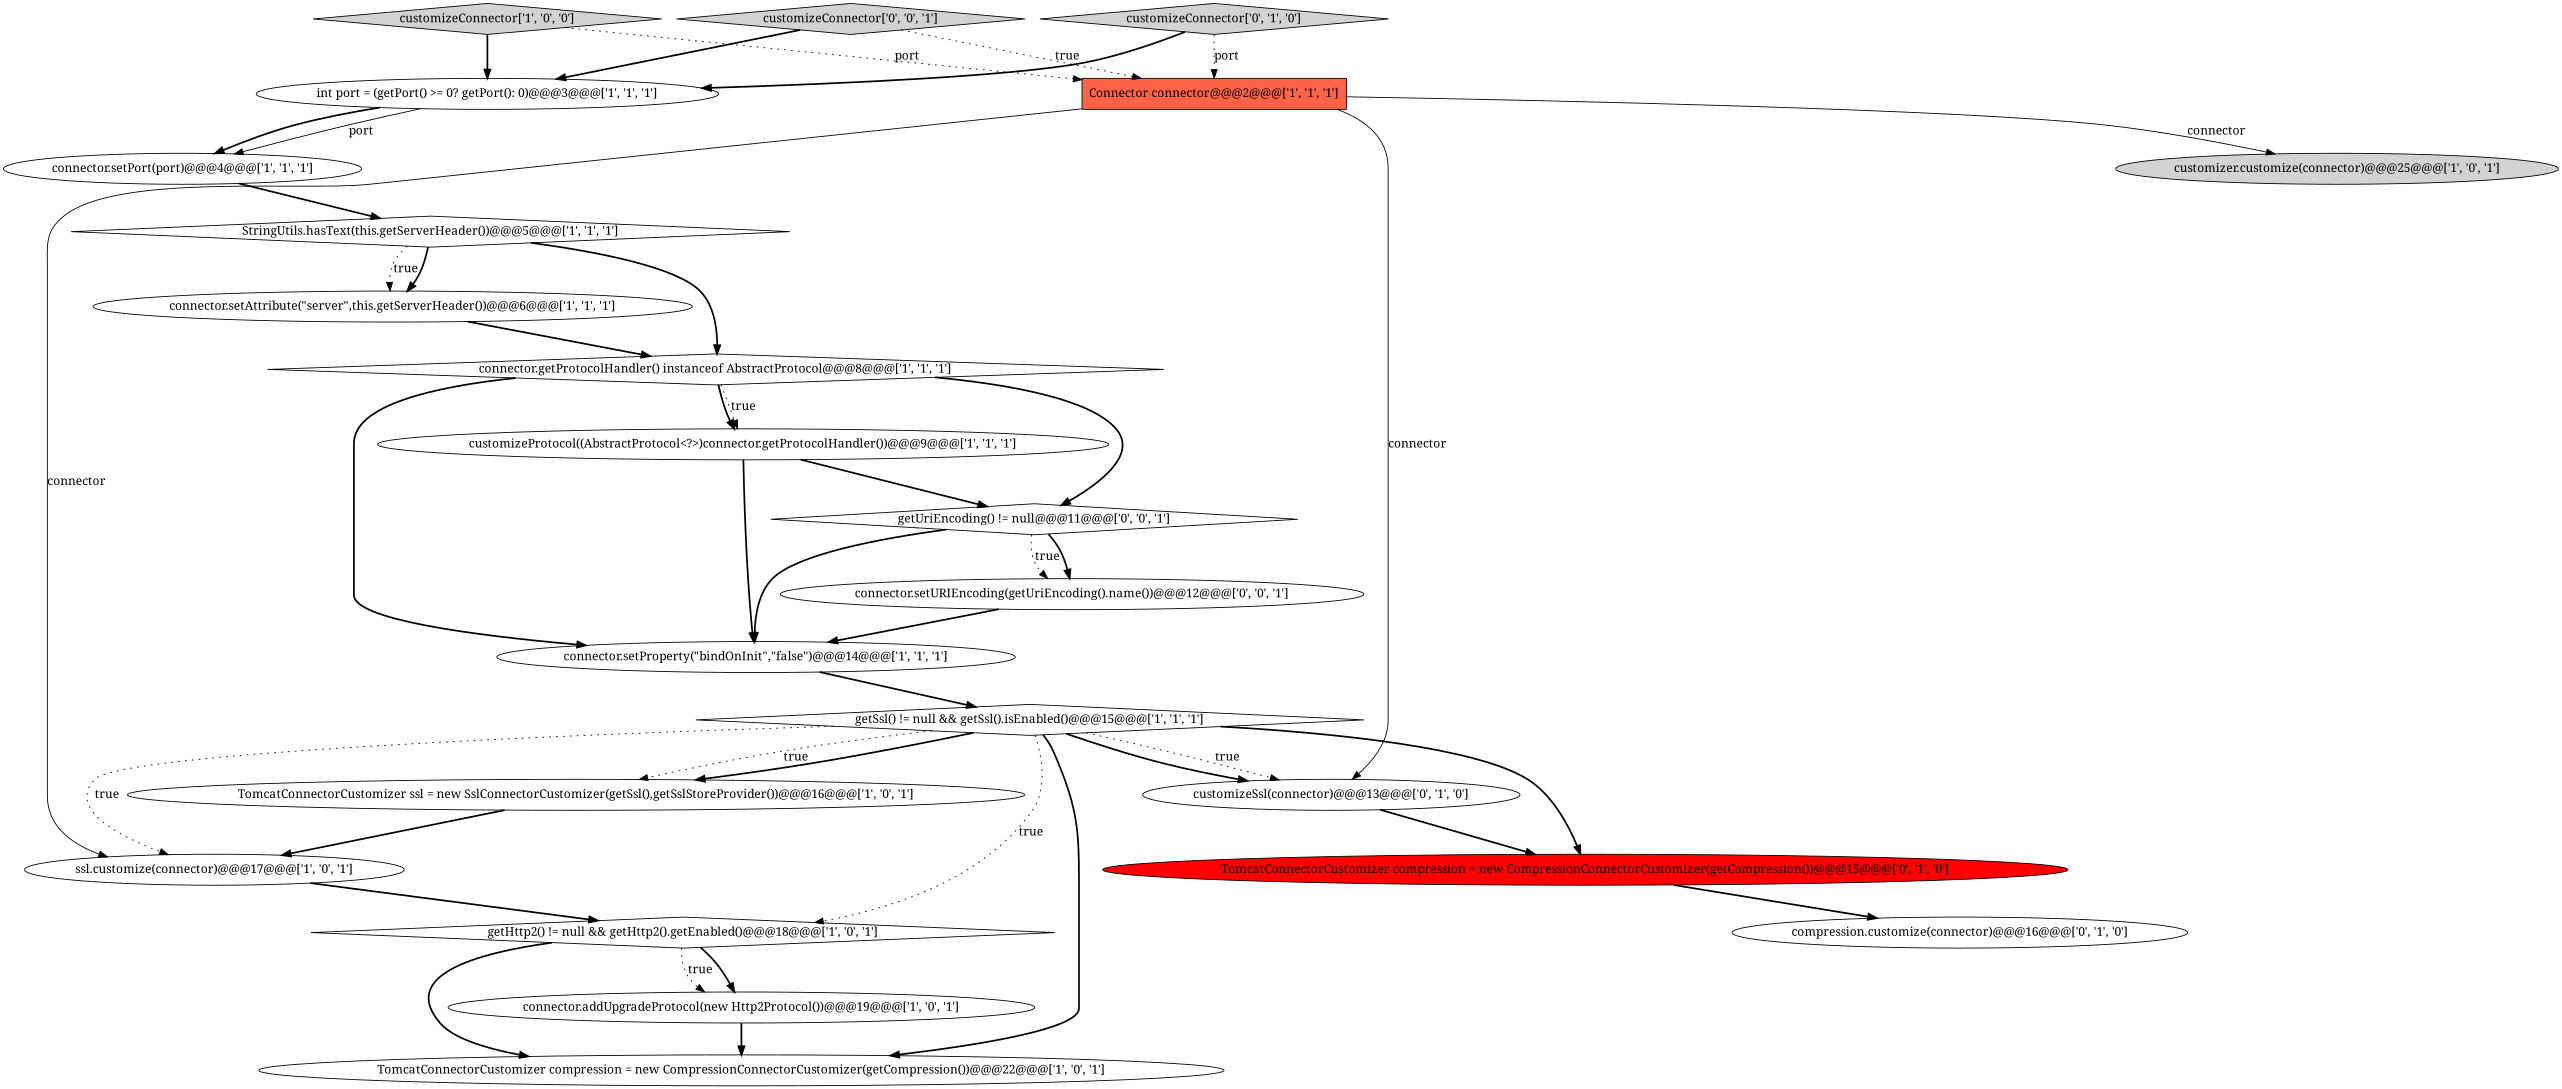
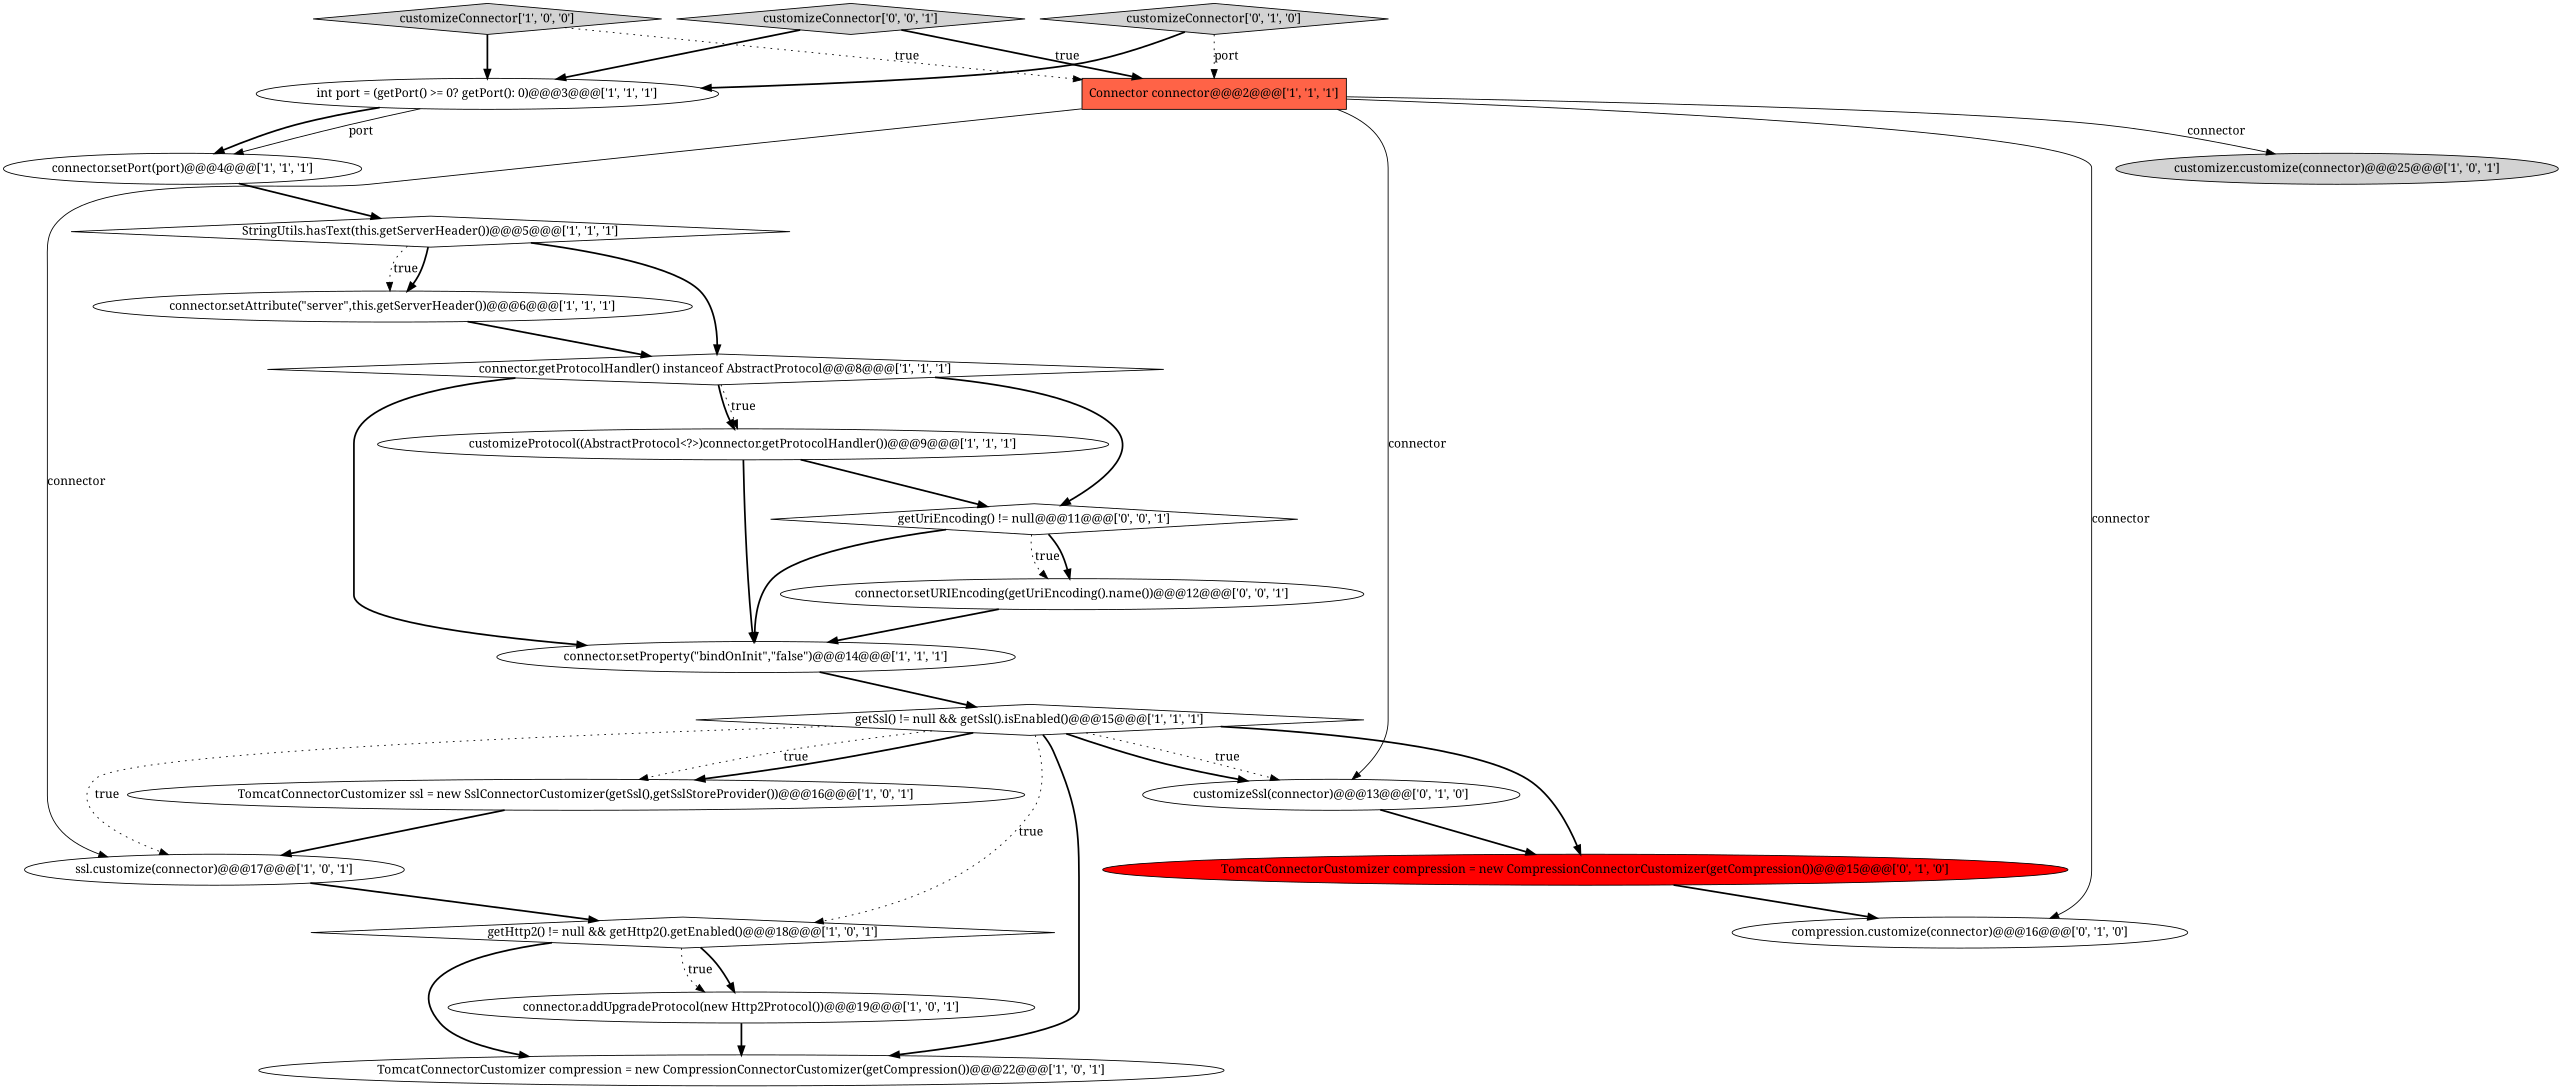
(1017, 53) -> (1017, 53)
(907, 56) -> (907, 56)
none -> (2092, 173)
